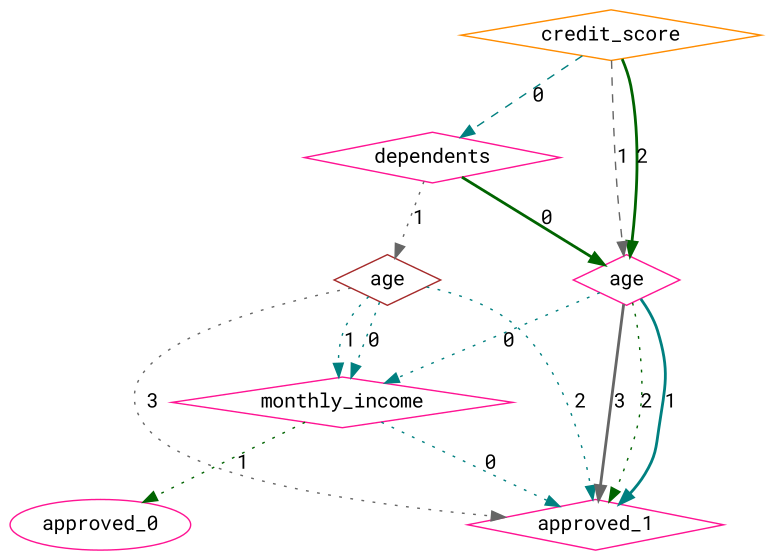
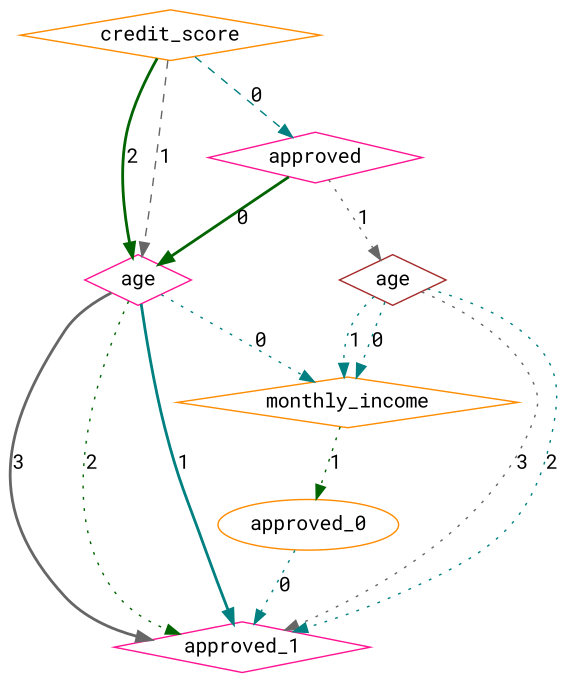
(432, 158) -> (315, 158)
(342, 402) -> (348, 402)
(464, 461) -> (278, 581)
(100, 525) -> (308, 525)
